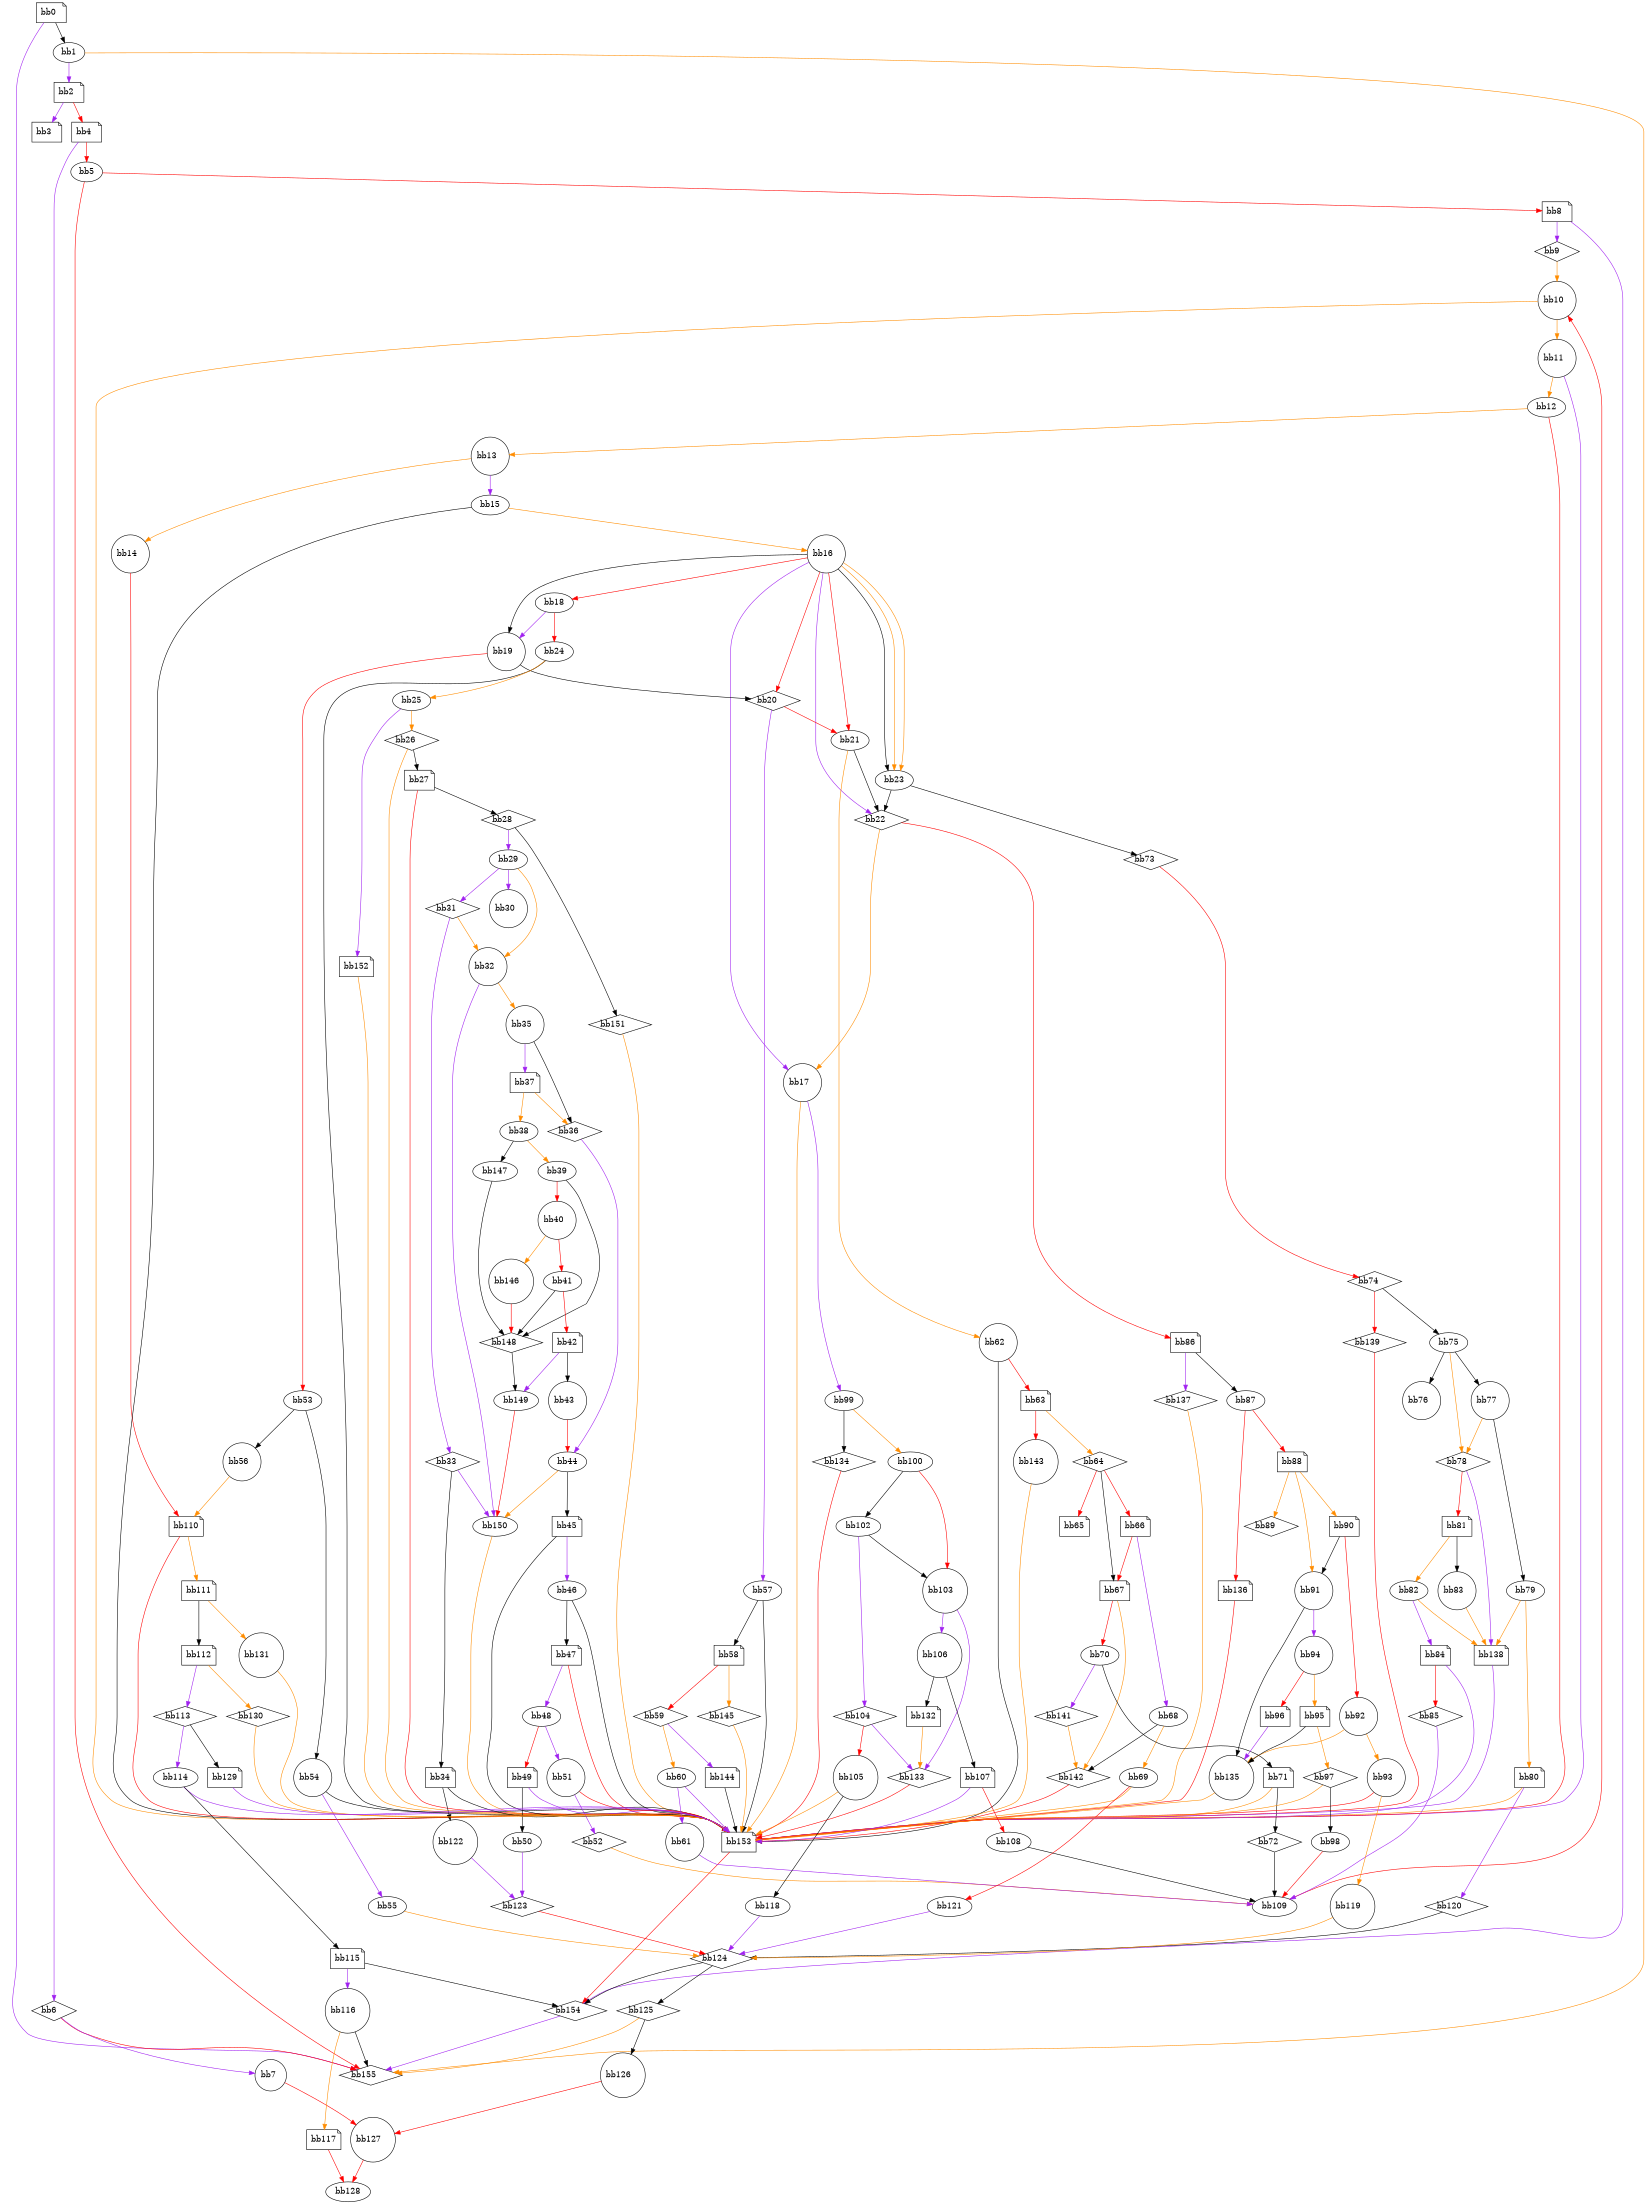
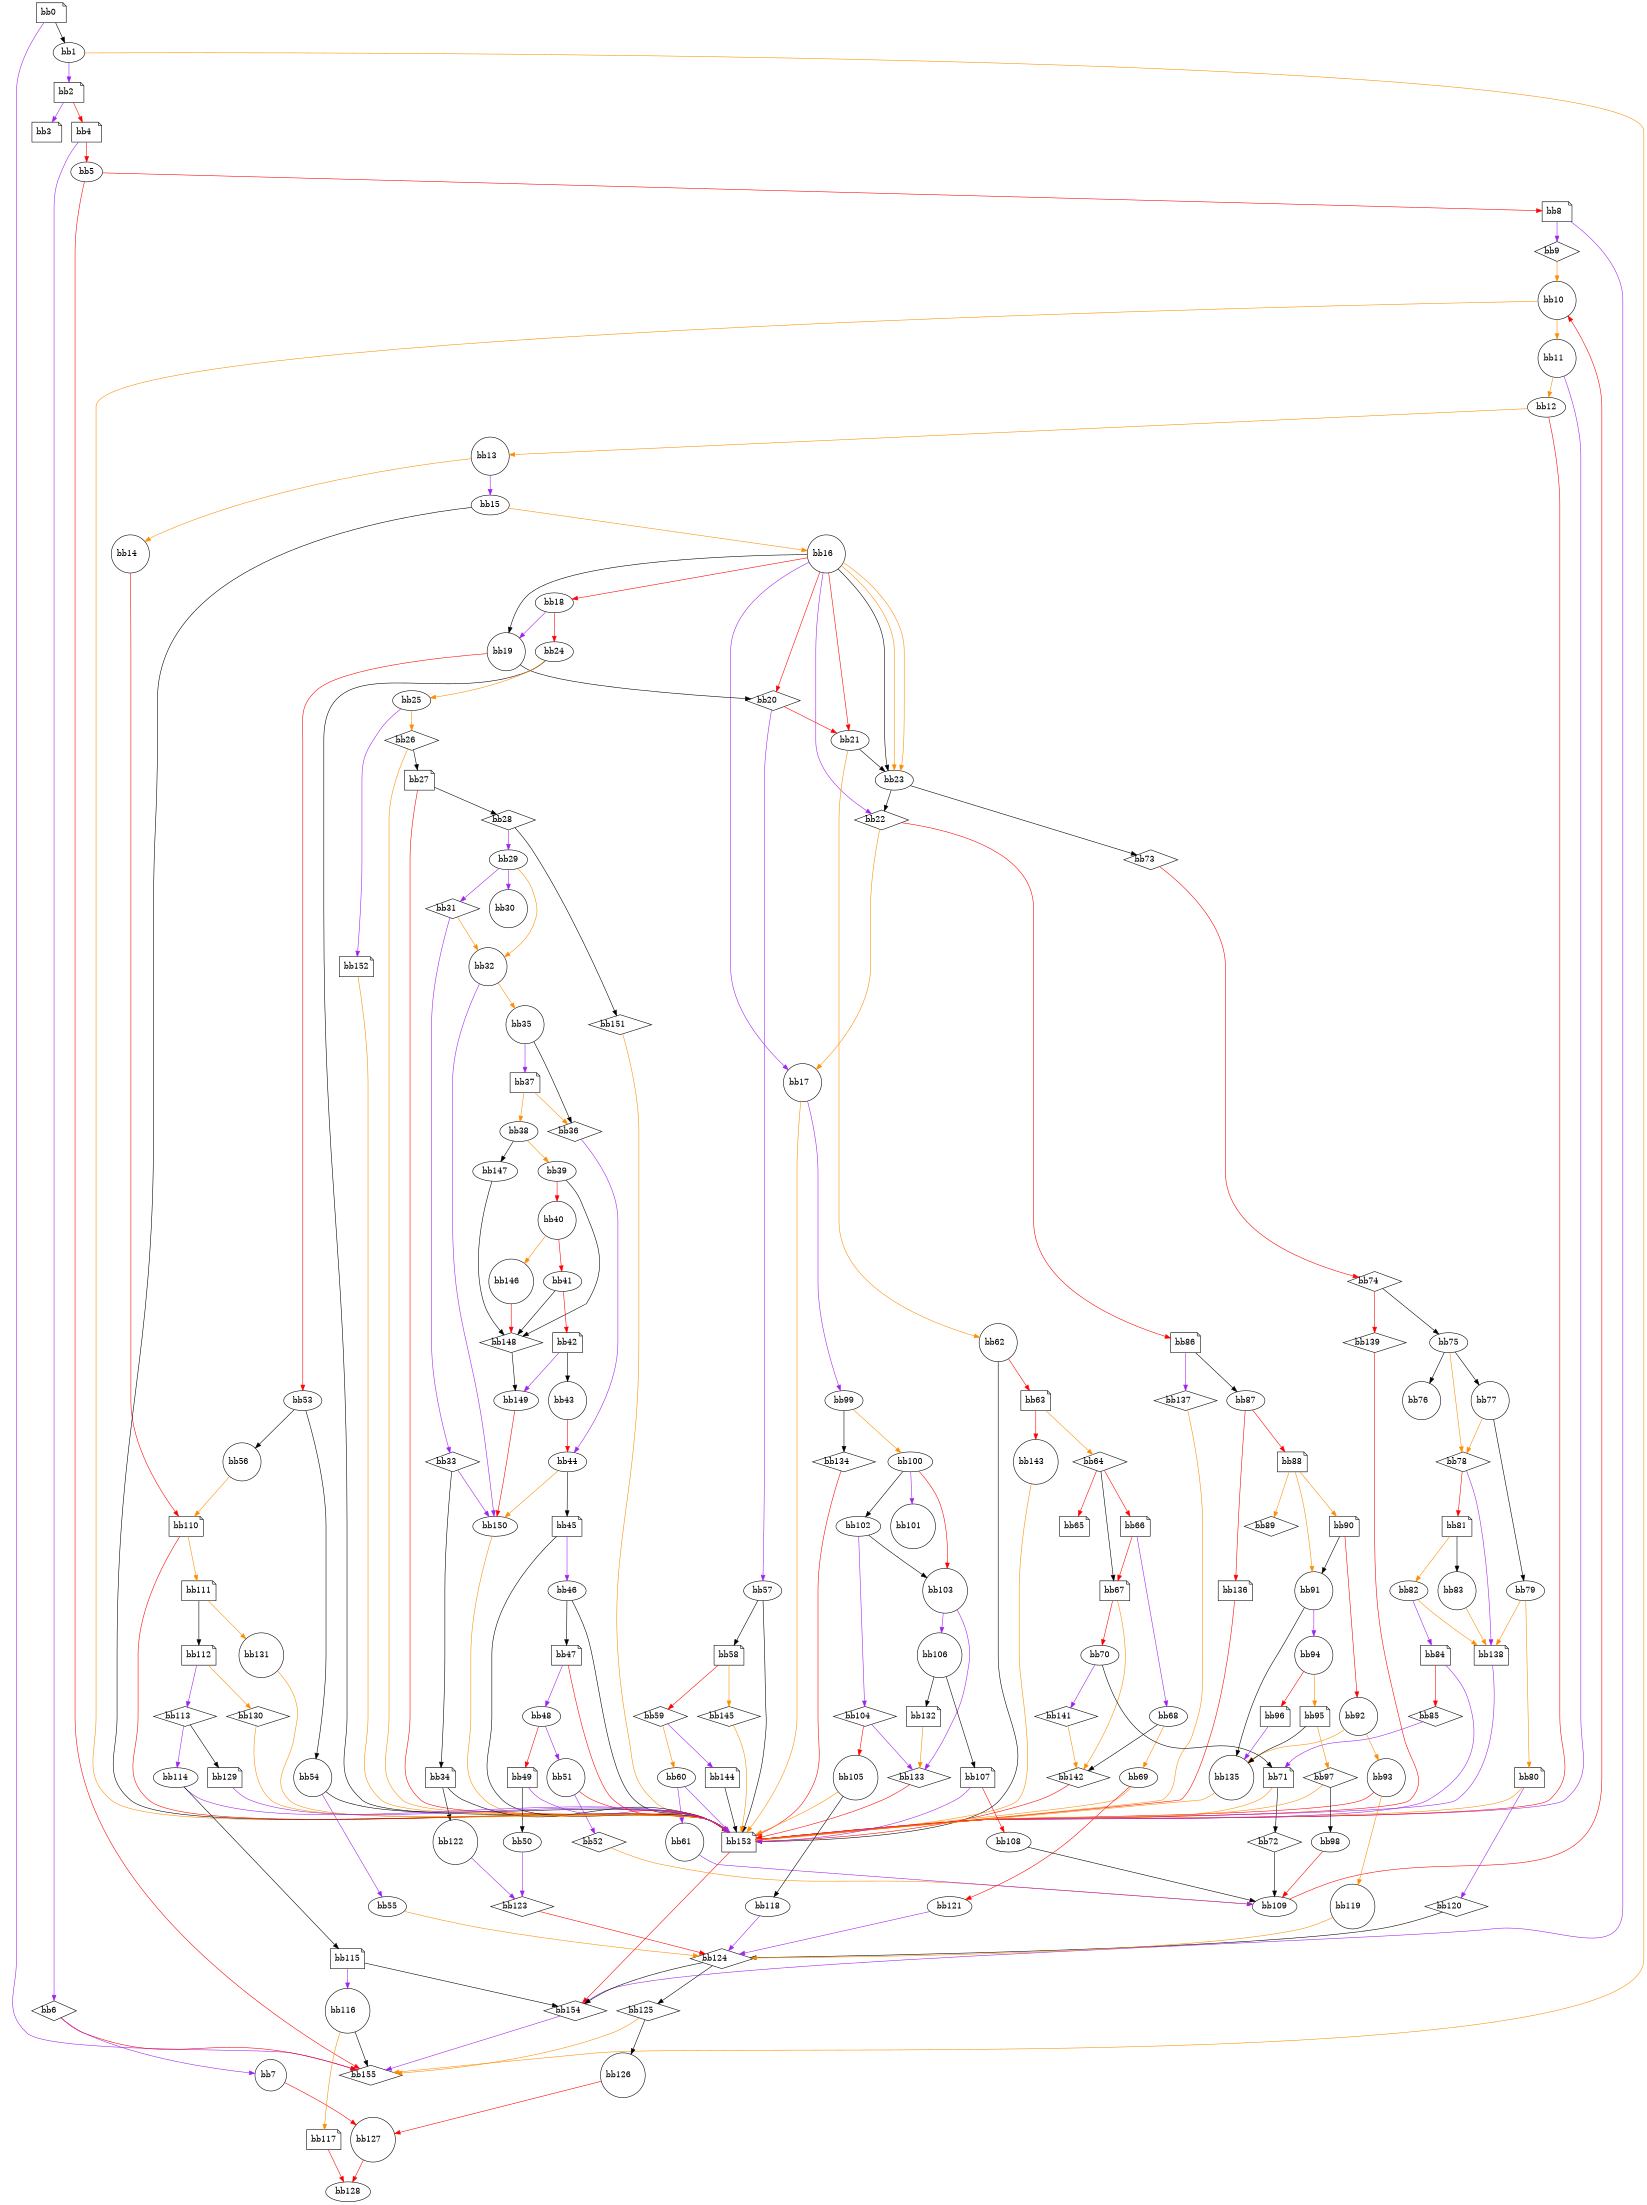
(865, 778) -> (870, 758)
none -> (913, 1526)
(1400, 1836) -> (1354, 1741)
